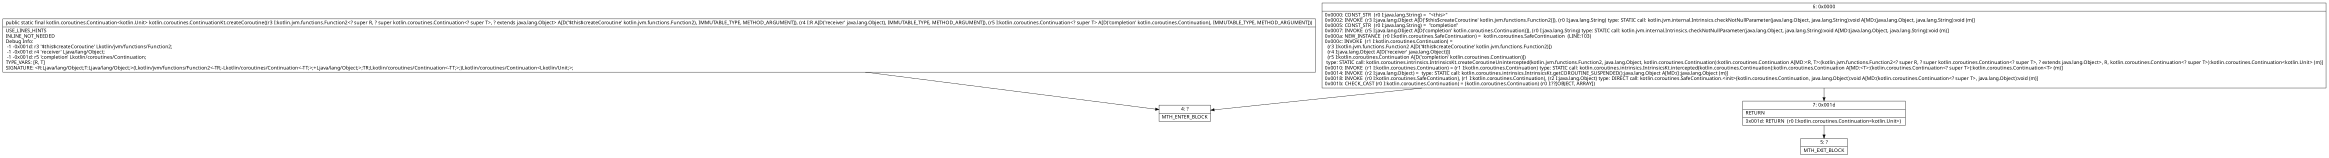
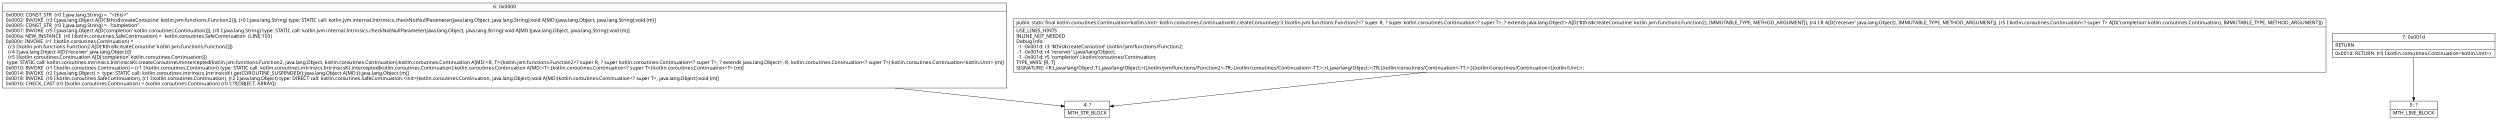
(1824, 93) -> none
(1185, 117) -> (1087, 113)
(1824, 150) -> (2414, 113)
